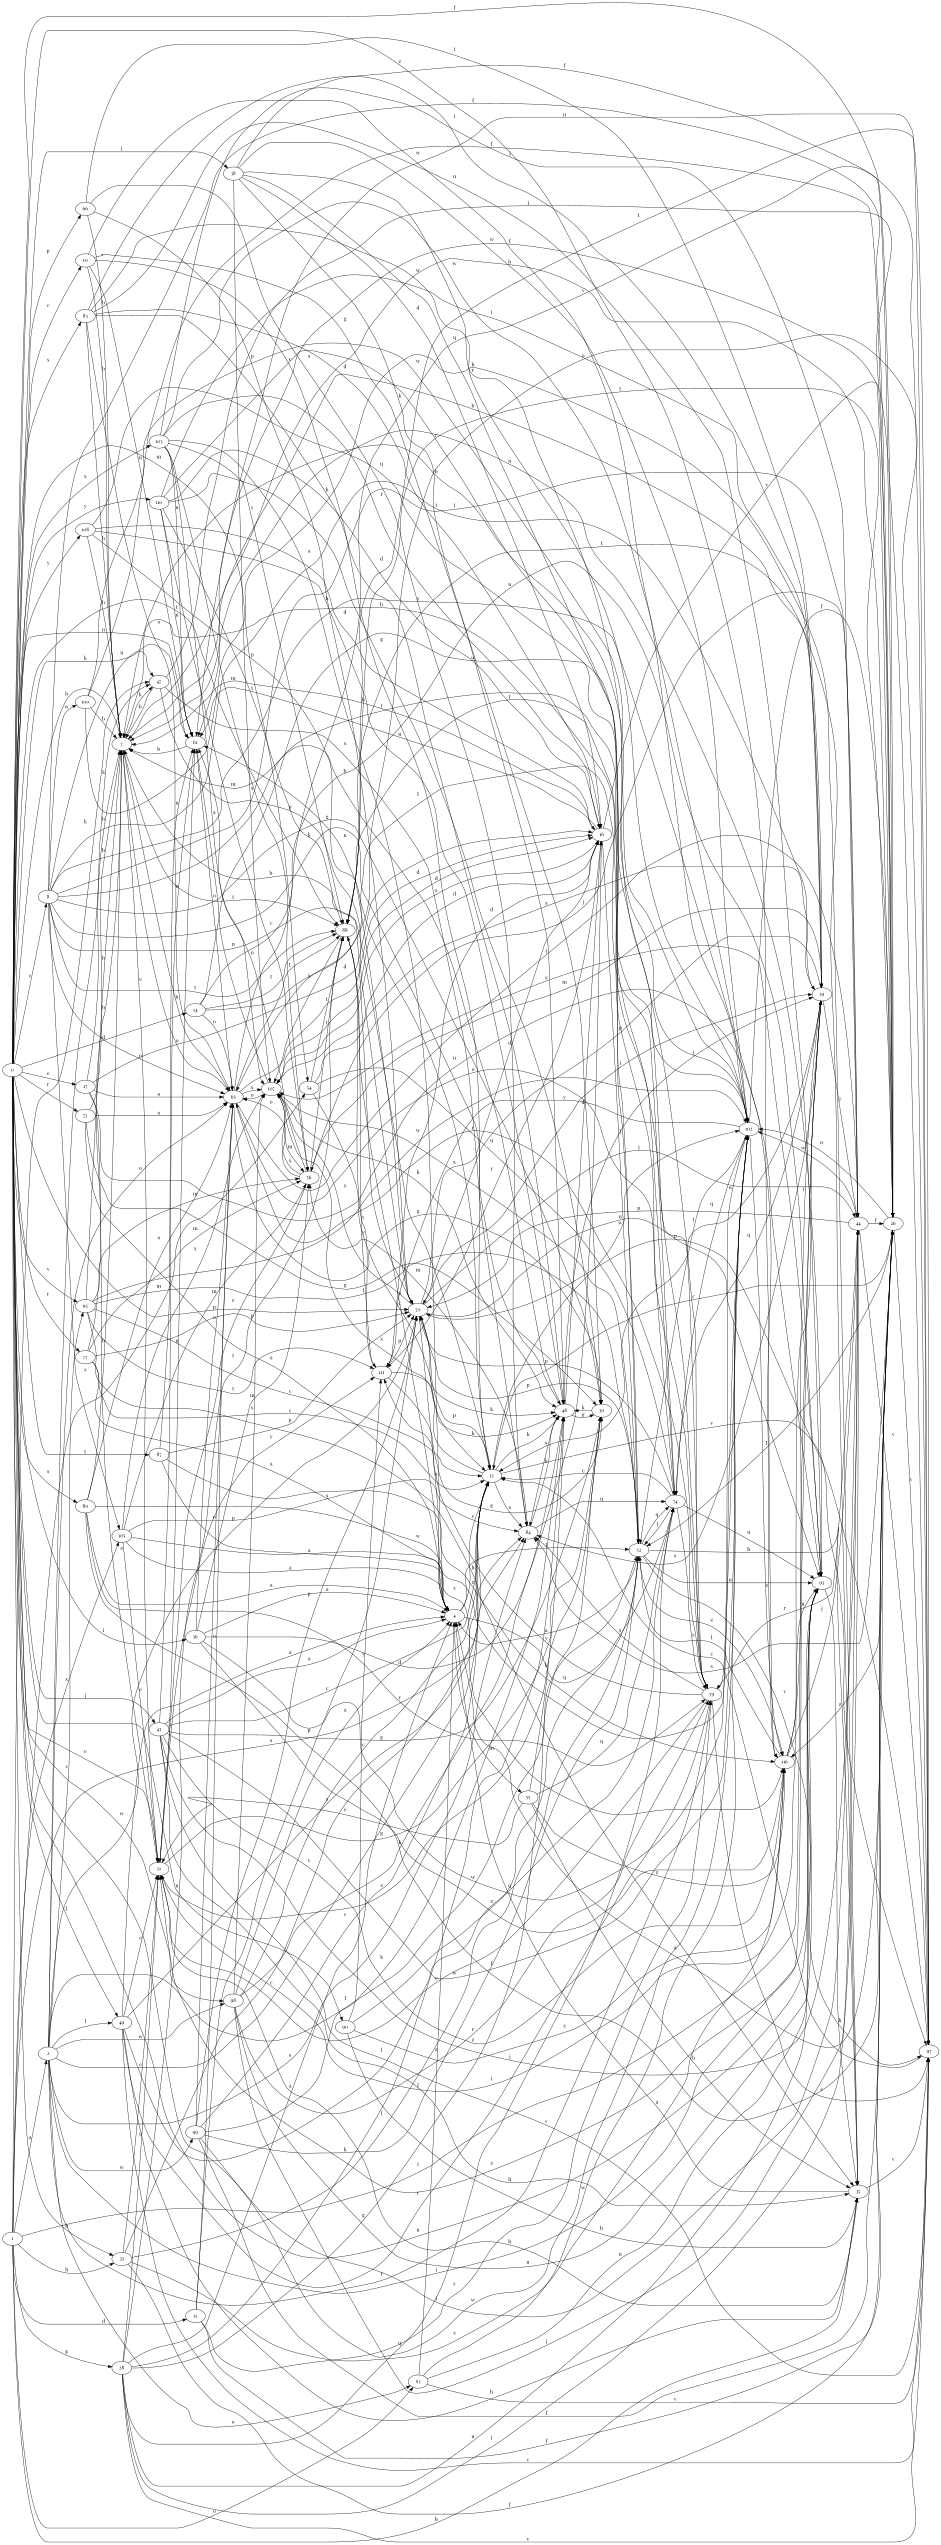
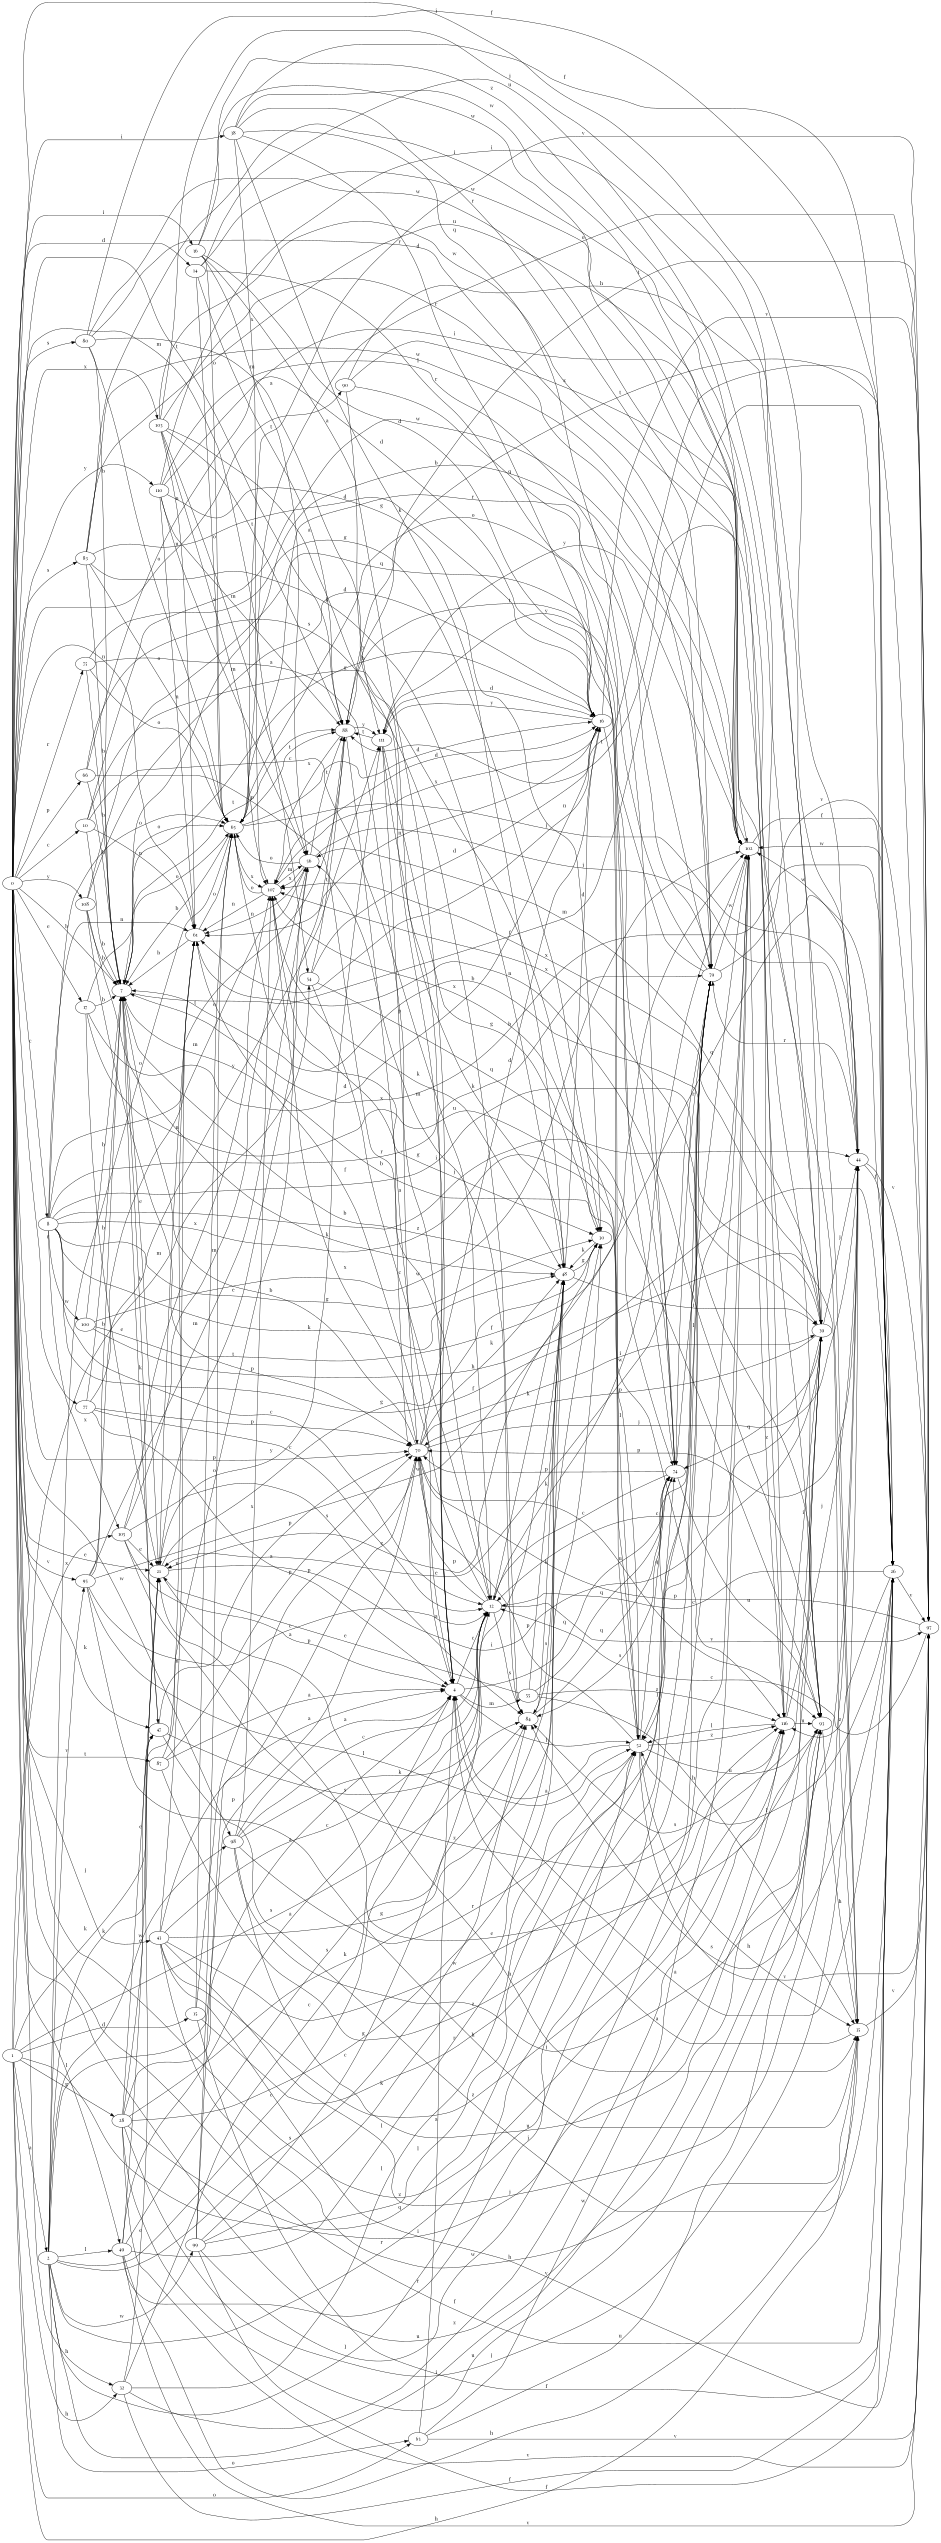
(402, 559) -> (576, 453)
(345, 836) -> (345, 1170)
